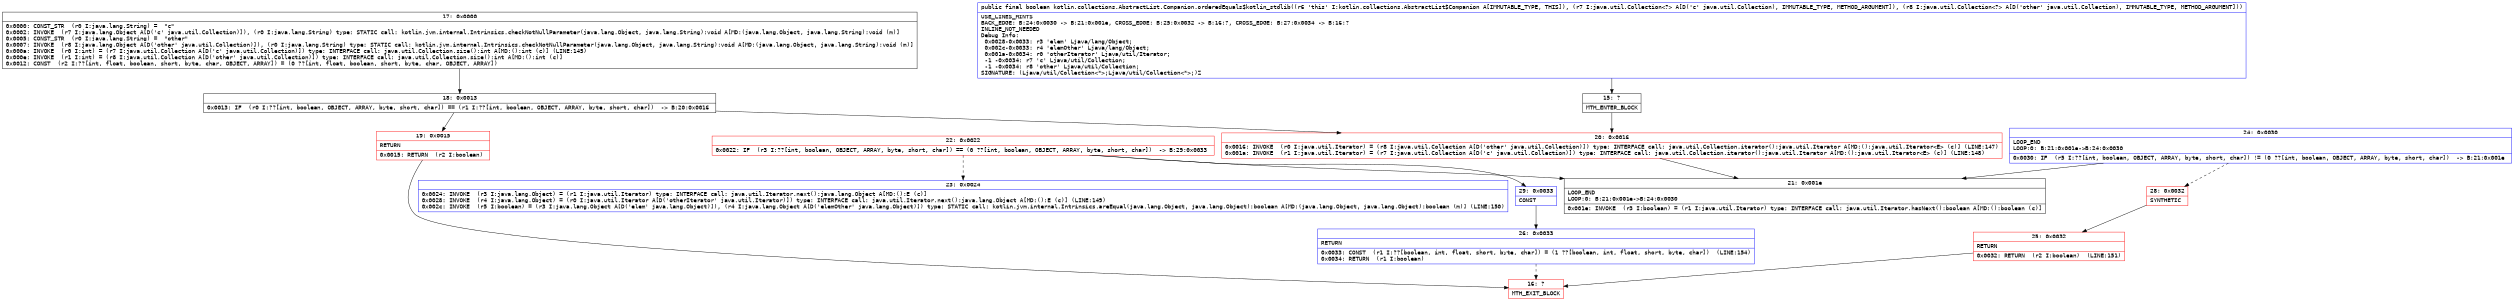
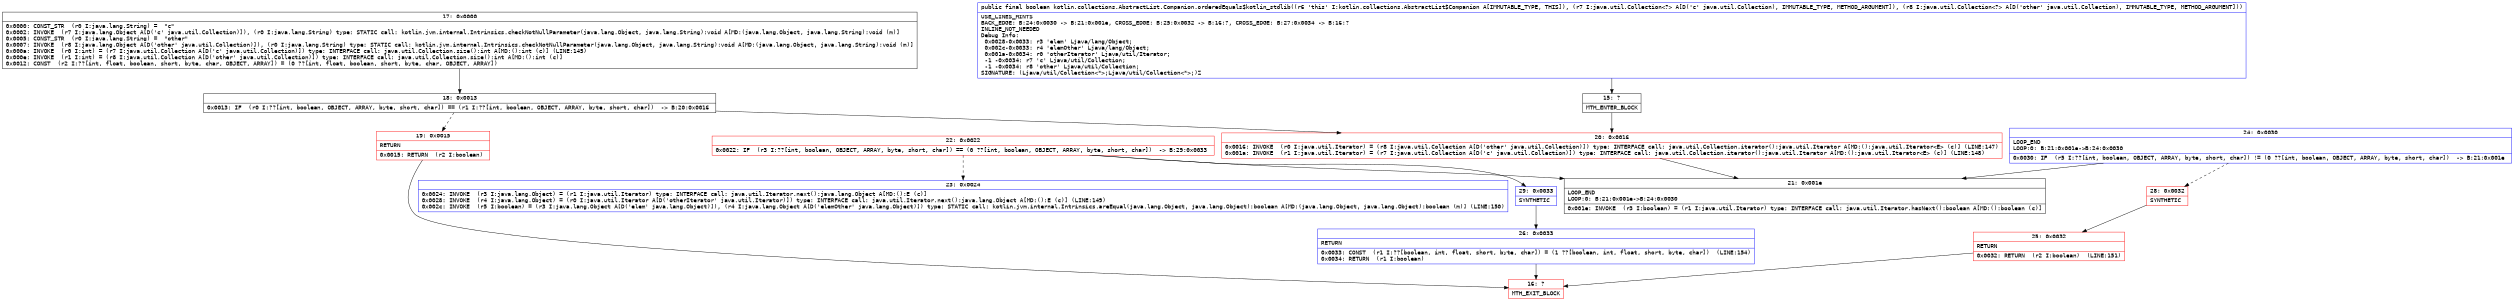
(449, 120) -> (449, 120)
(1528, 201) -> (1534, 201)
(1536, 270) -> (1536, 270)
